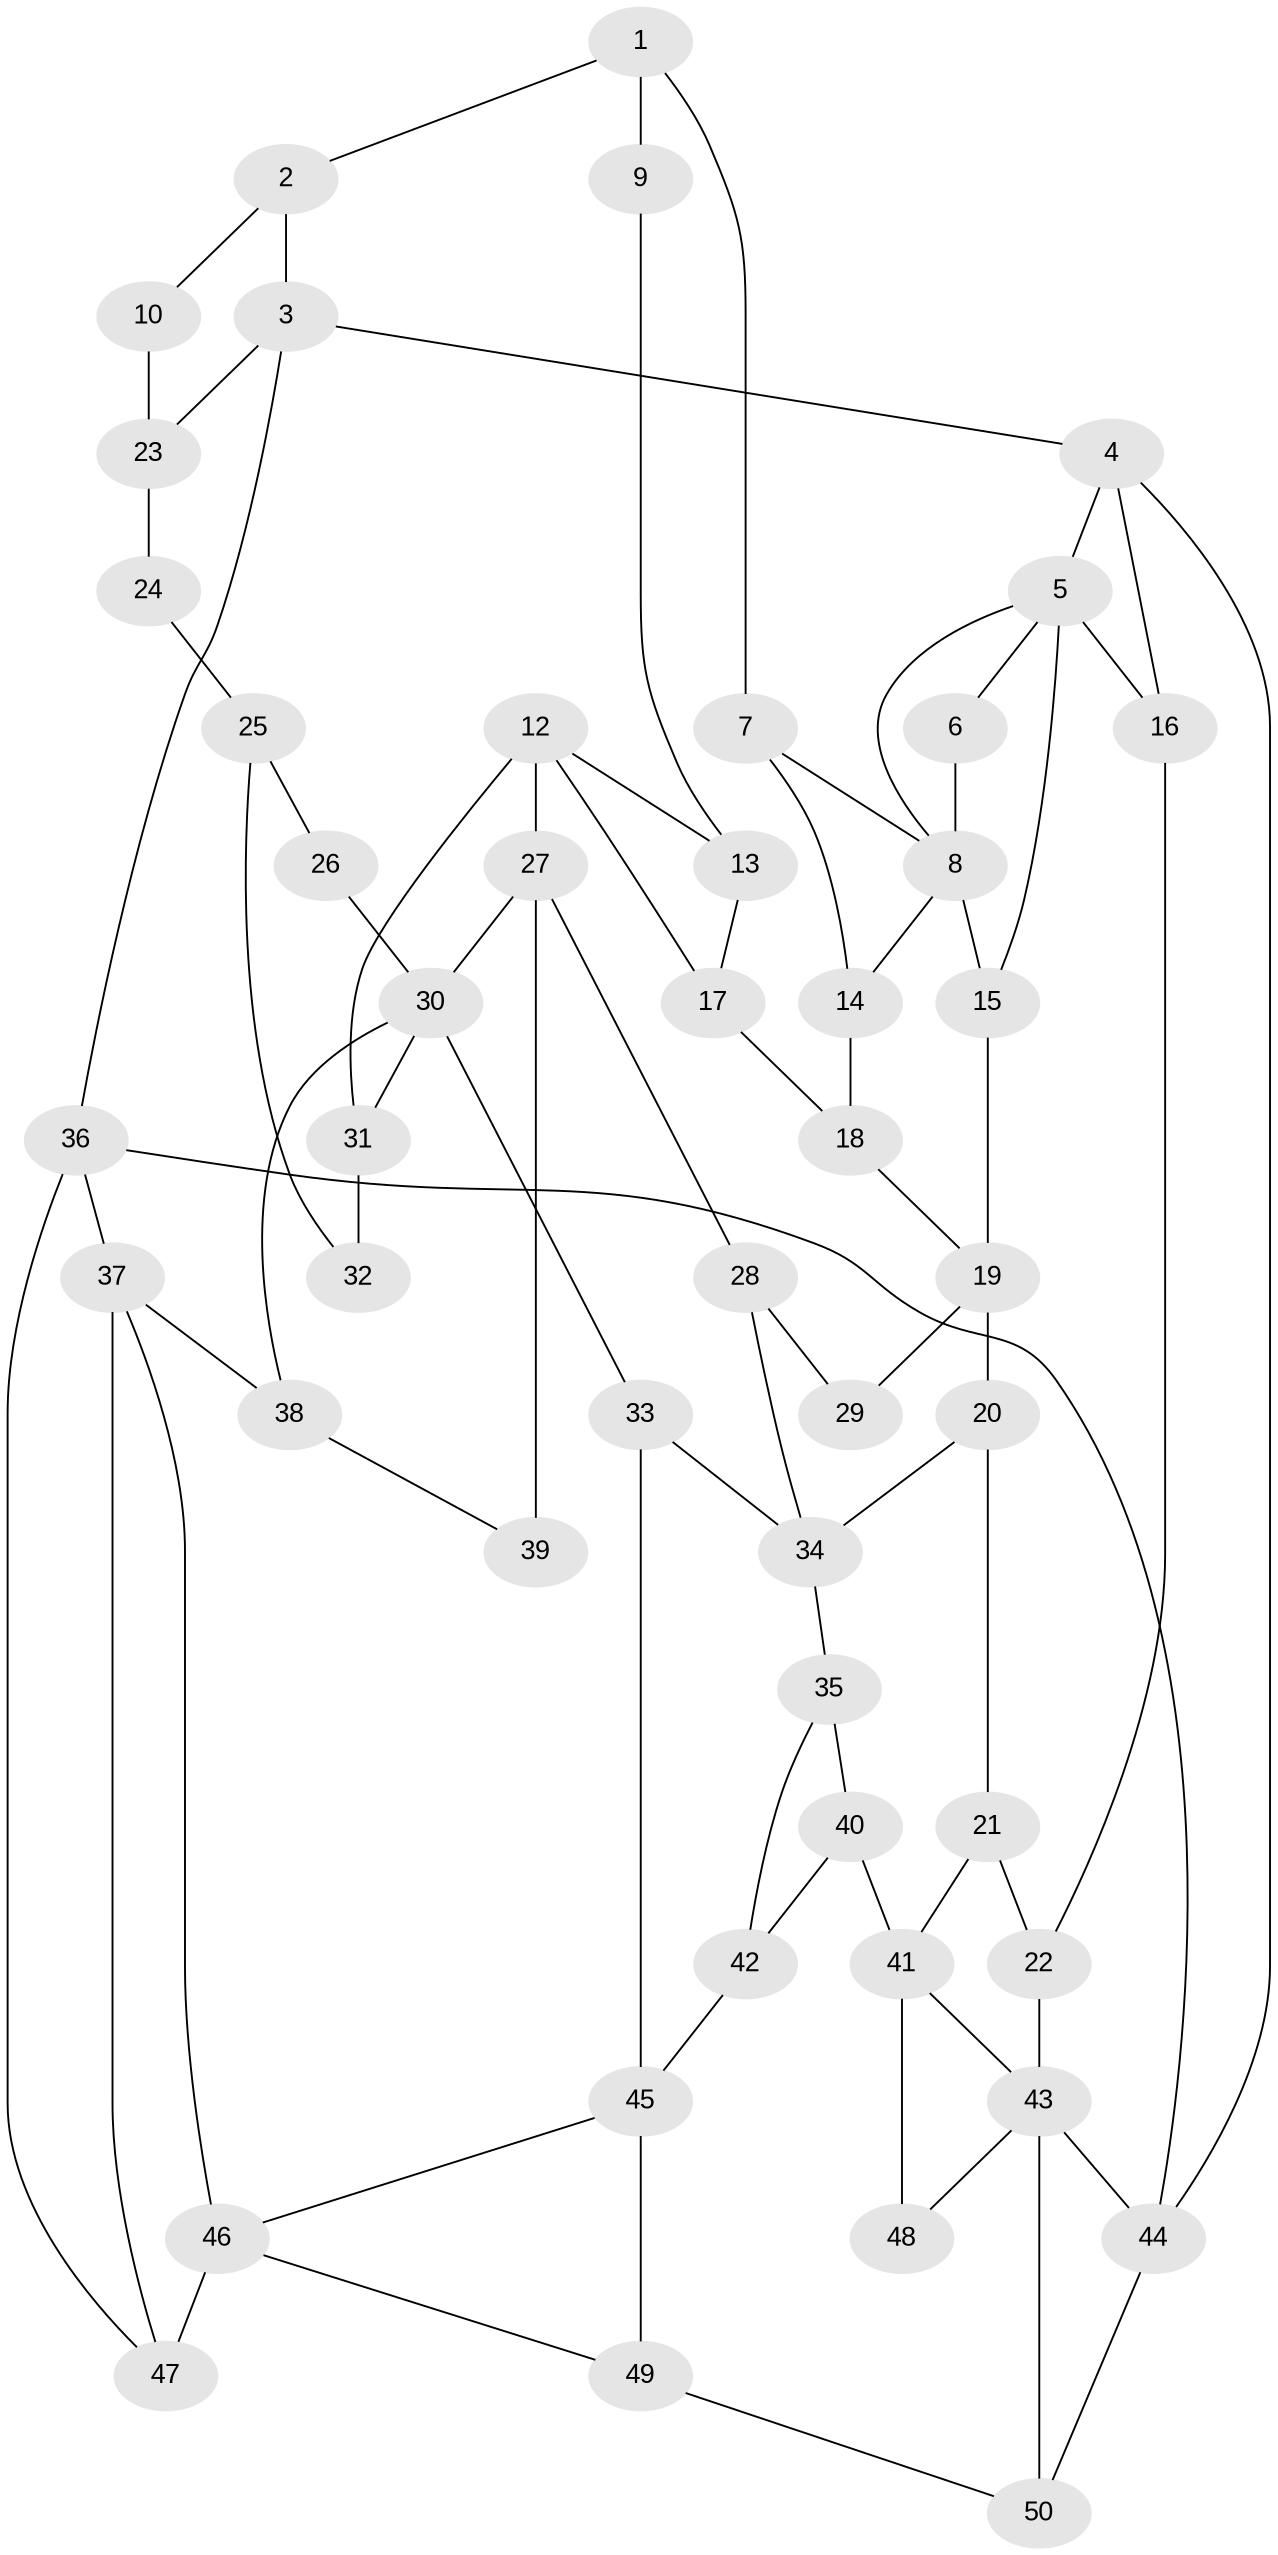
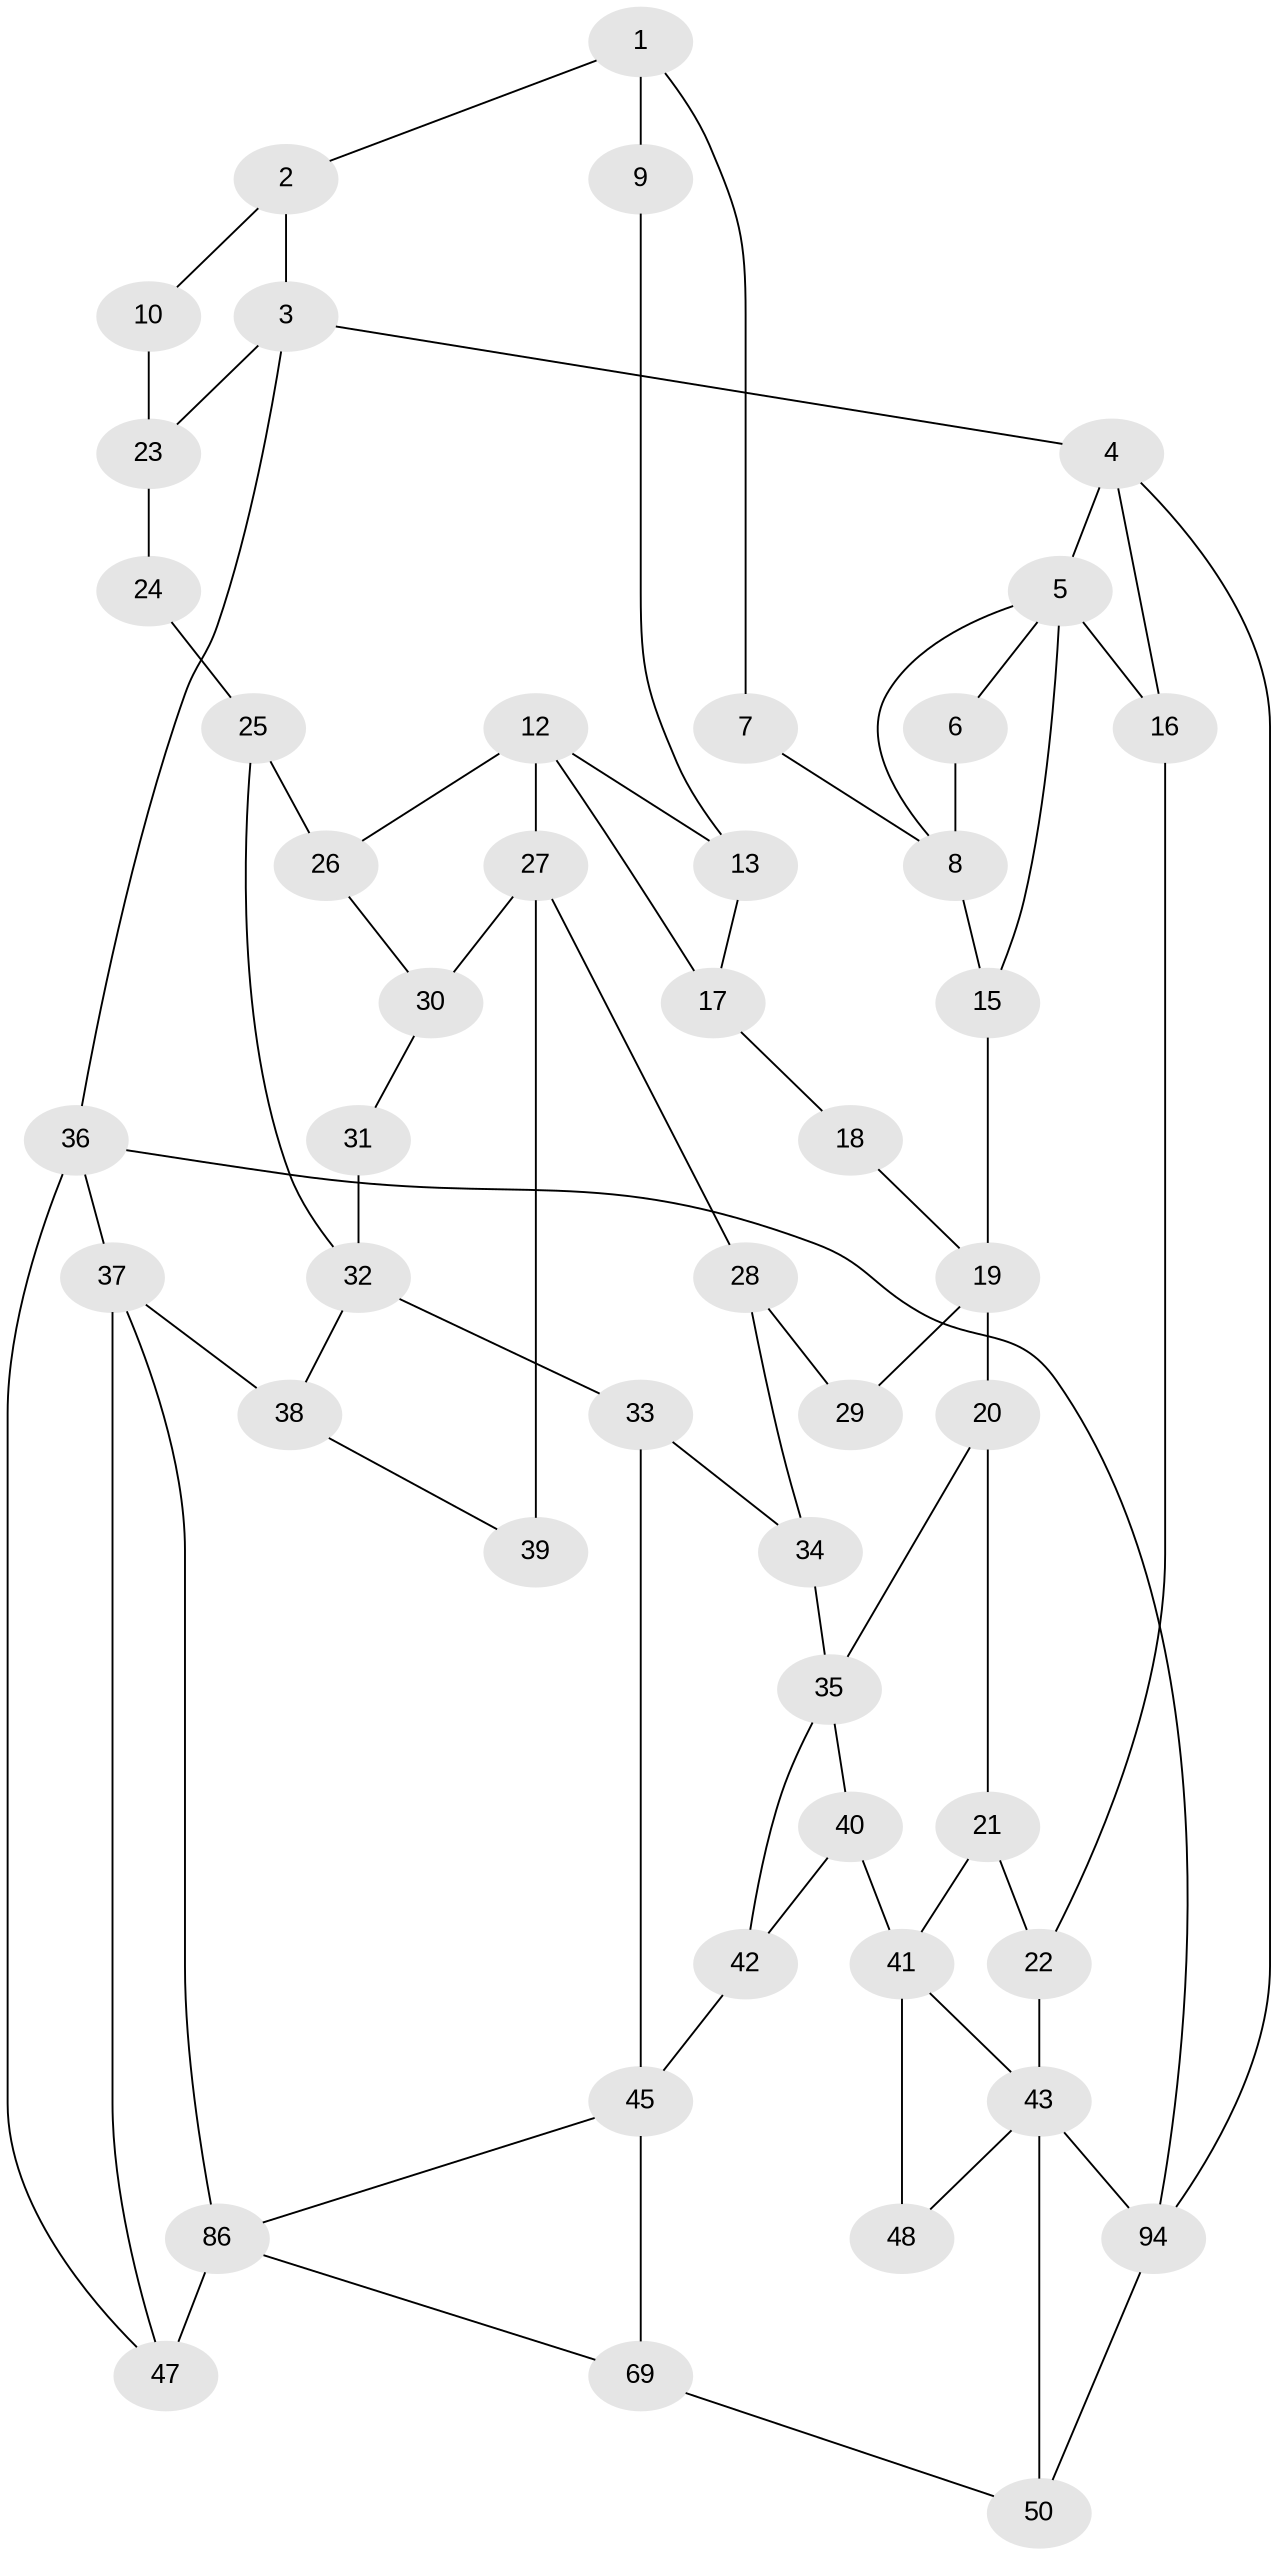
(391, 916) -> (431, 797)
(850, 1003) -> none
(266, 1187) -> (324, 1346)
(549, 1235) -> (500, 1346)
(899, 1484) -> (909, 1552)
(217, 2239) -> (217, 2239)
(1154, 2239) -> (1154, 2239)
(641, 2376) -> (641, 2376)
